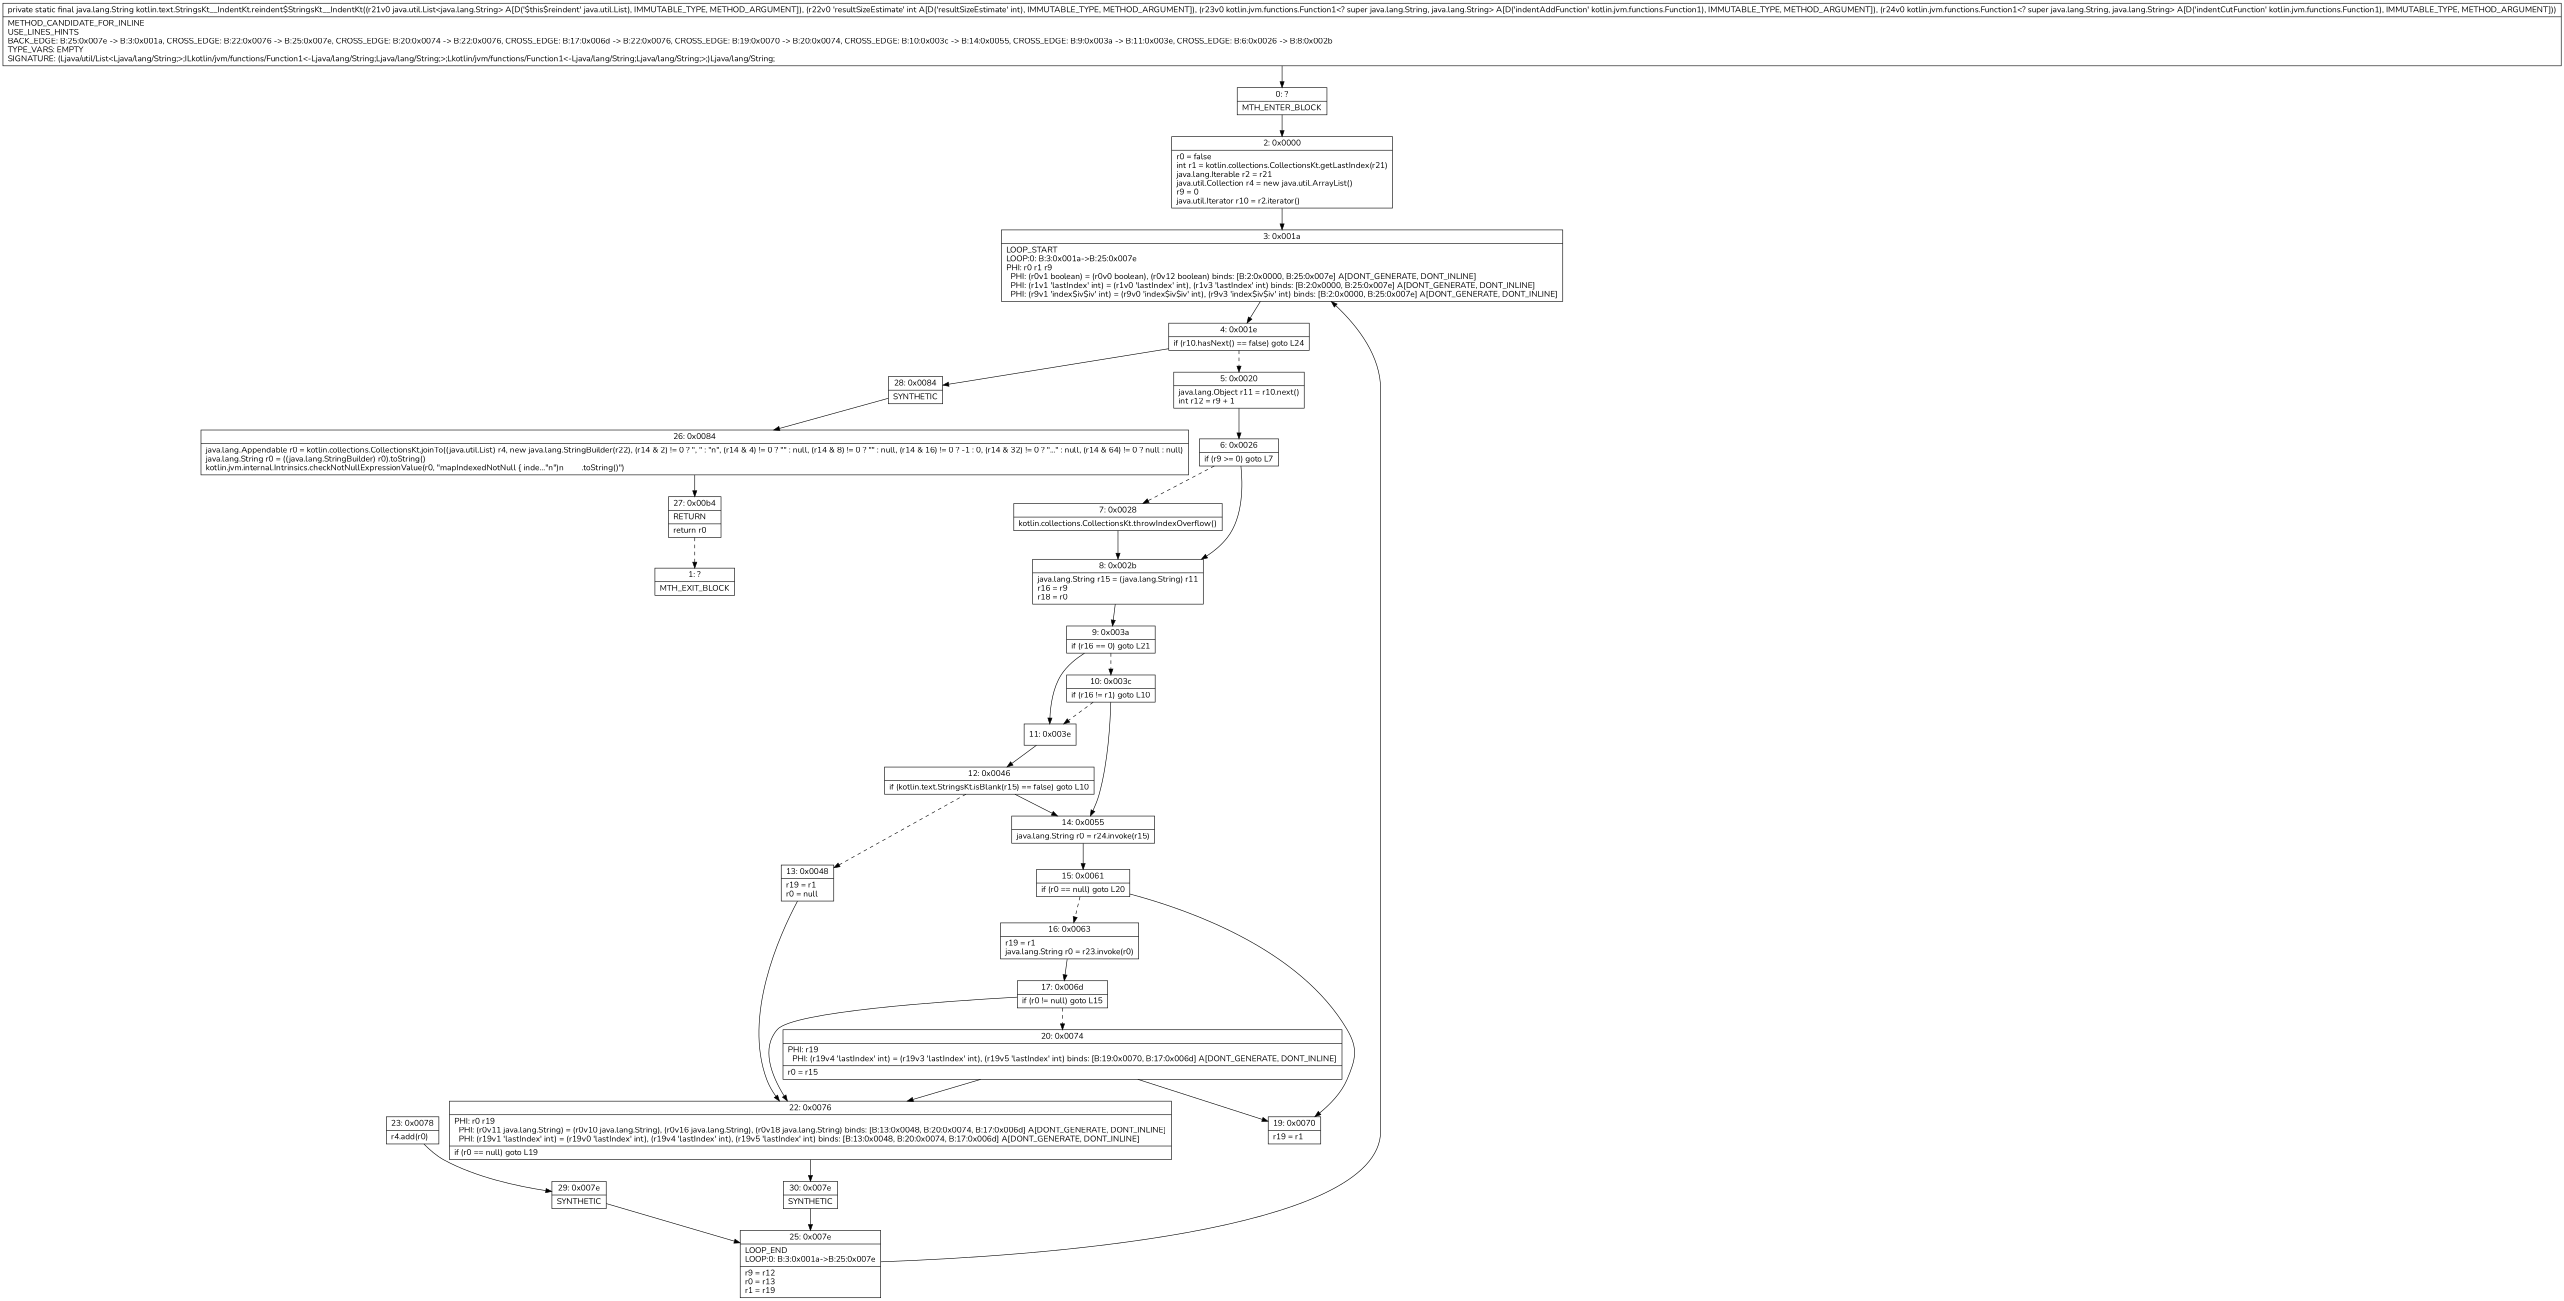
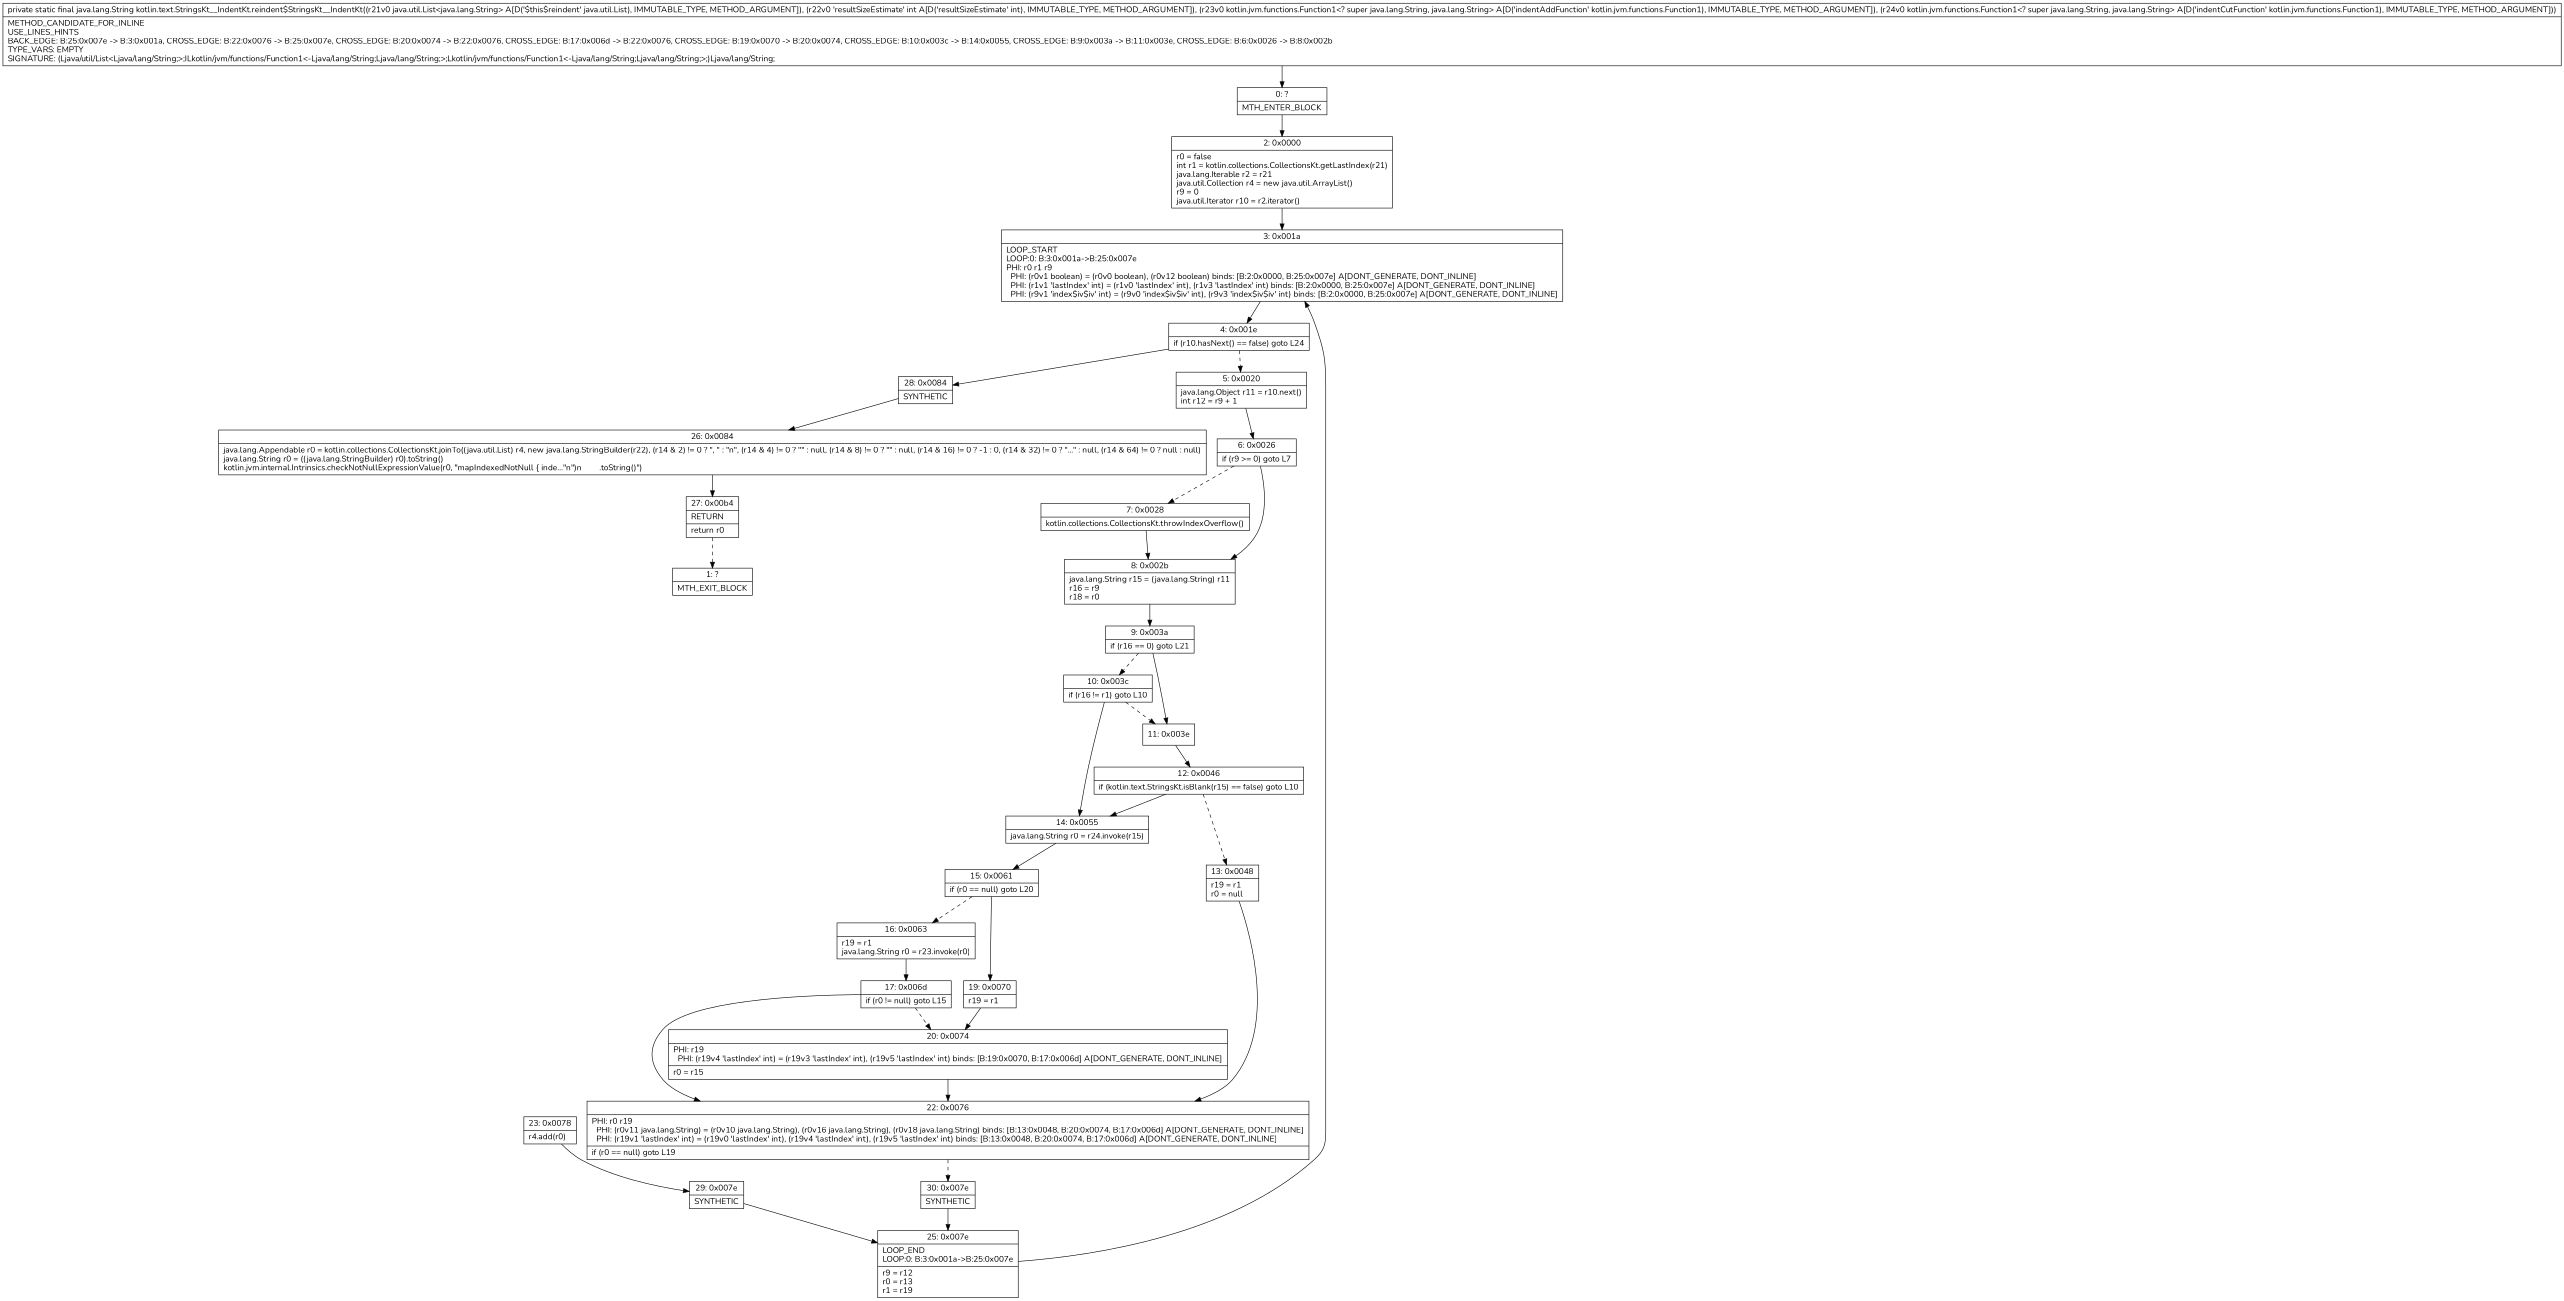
(1200, 1099) -> (975, 1016)
(810, 1168) -> (948, 1168)
